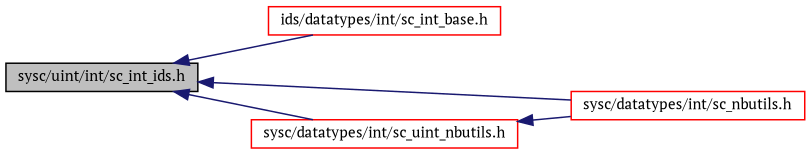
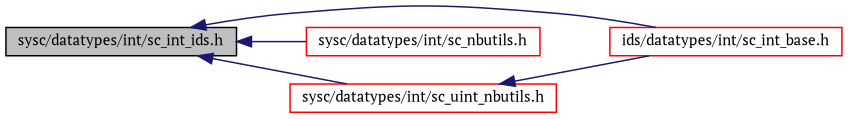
(102, 77) -> (121, 42)
(552, 118) -> (582, 68)
